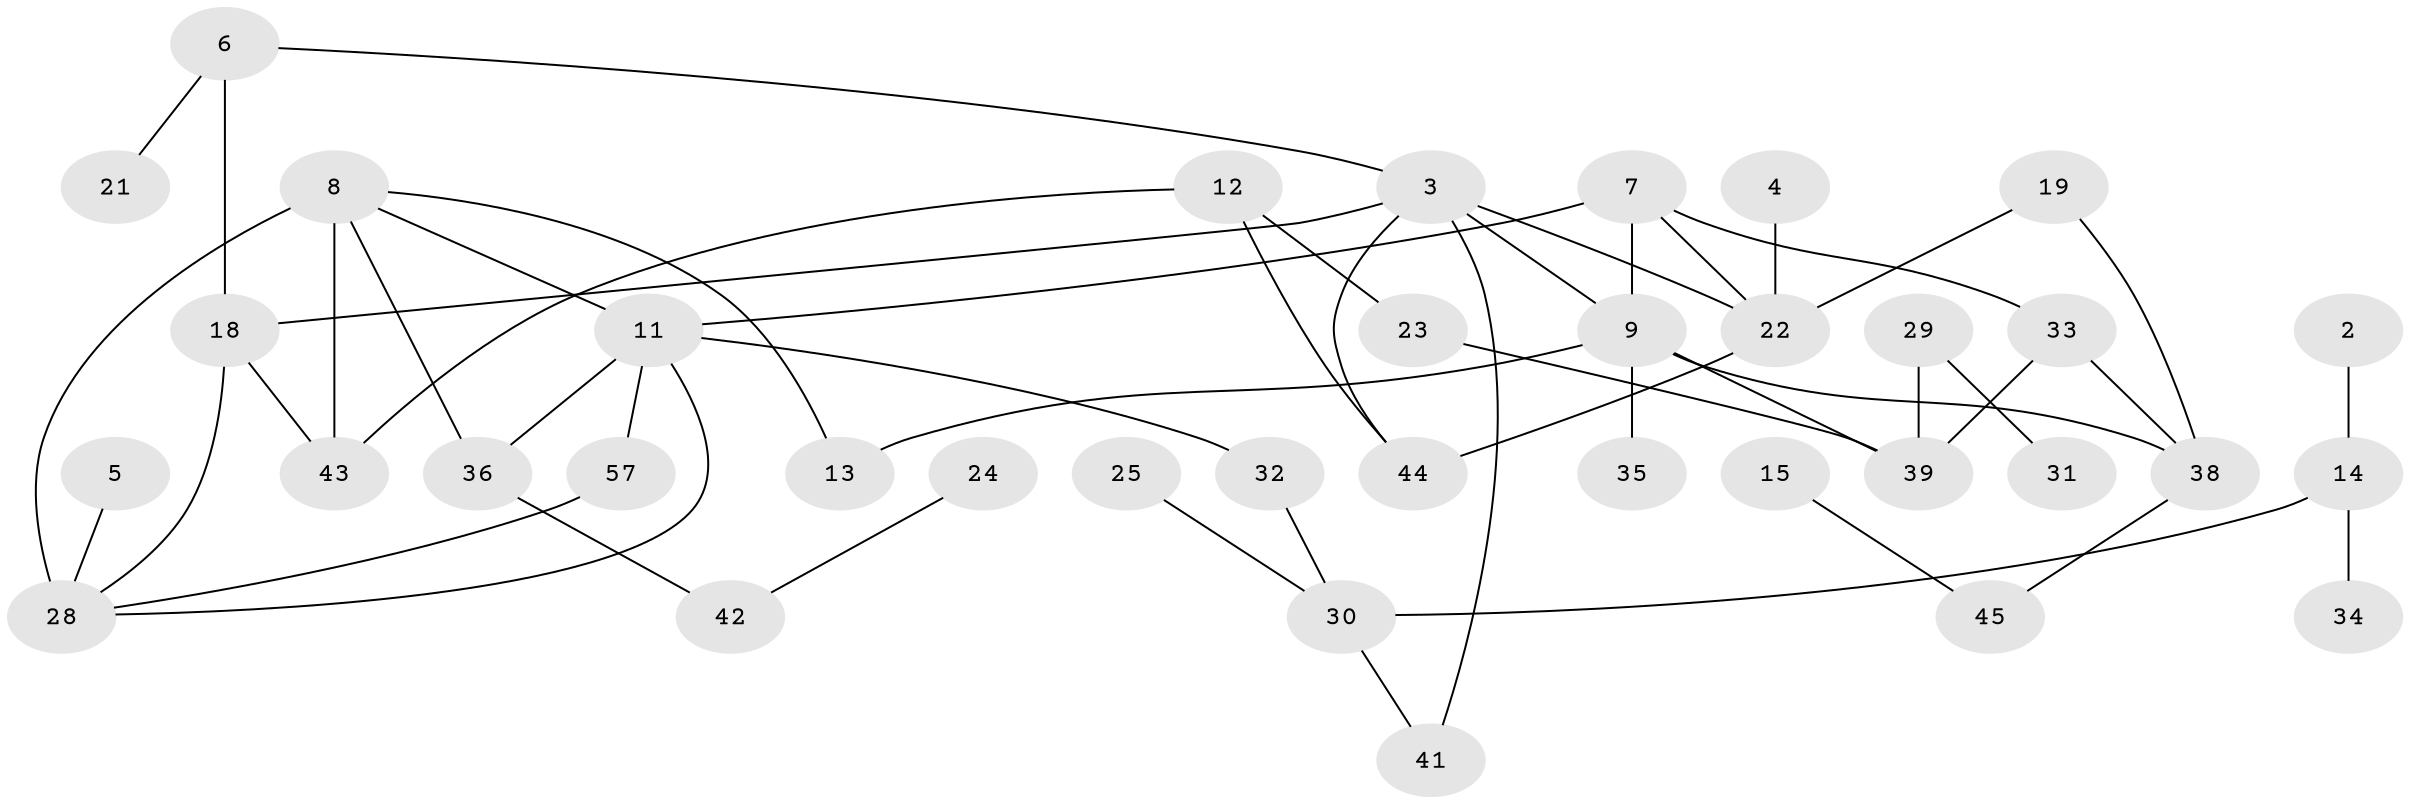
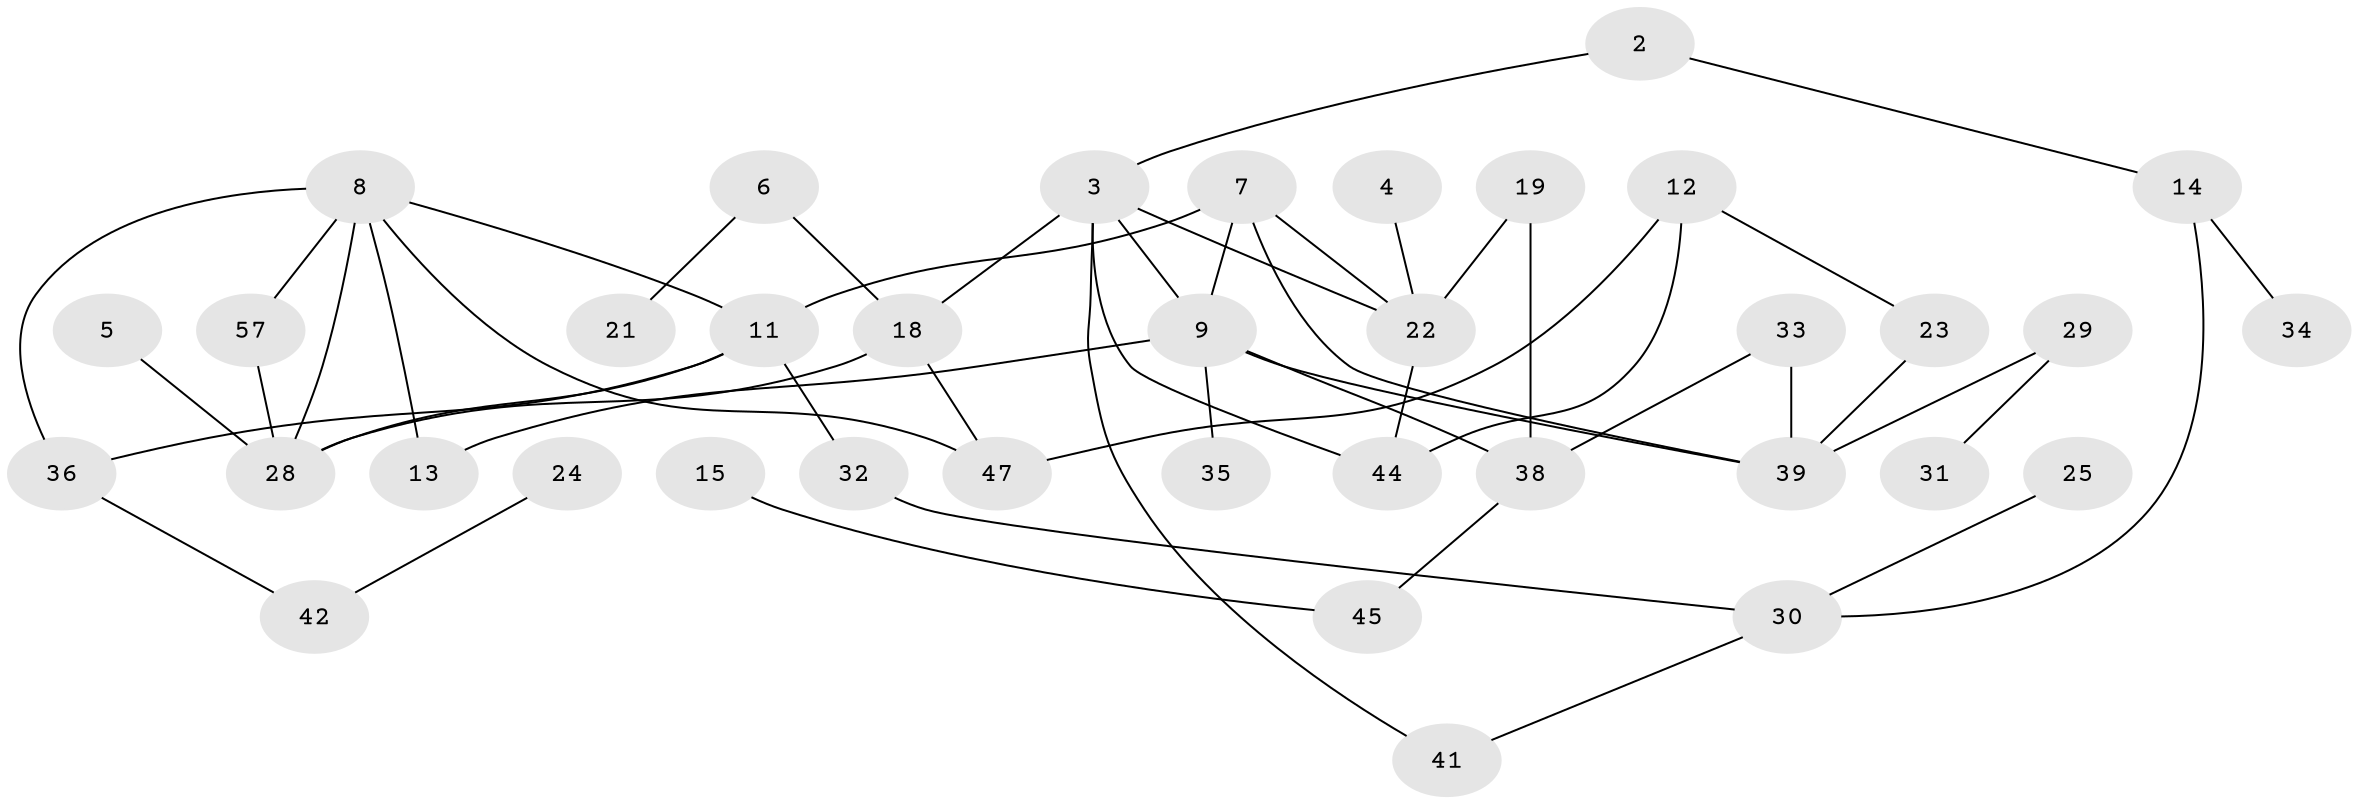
(833, 89) -> (1360, 99)
(1847, 259) -> (1361, 372)
(635, 402) -> (305, 259)
(334, 474) -> (997, 474)
